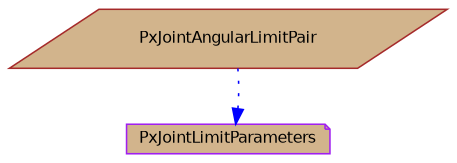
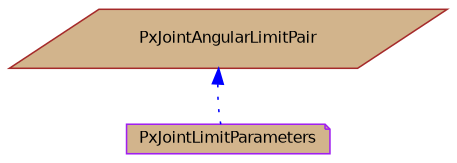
(239, 89) -> (218, 104)
